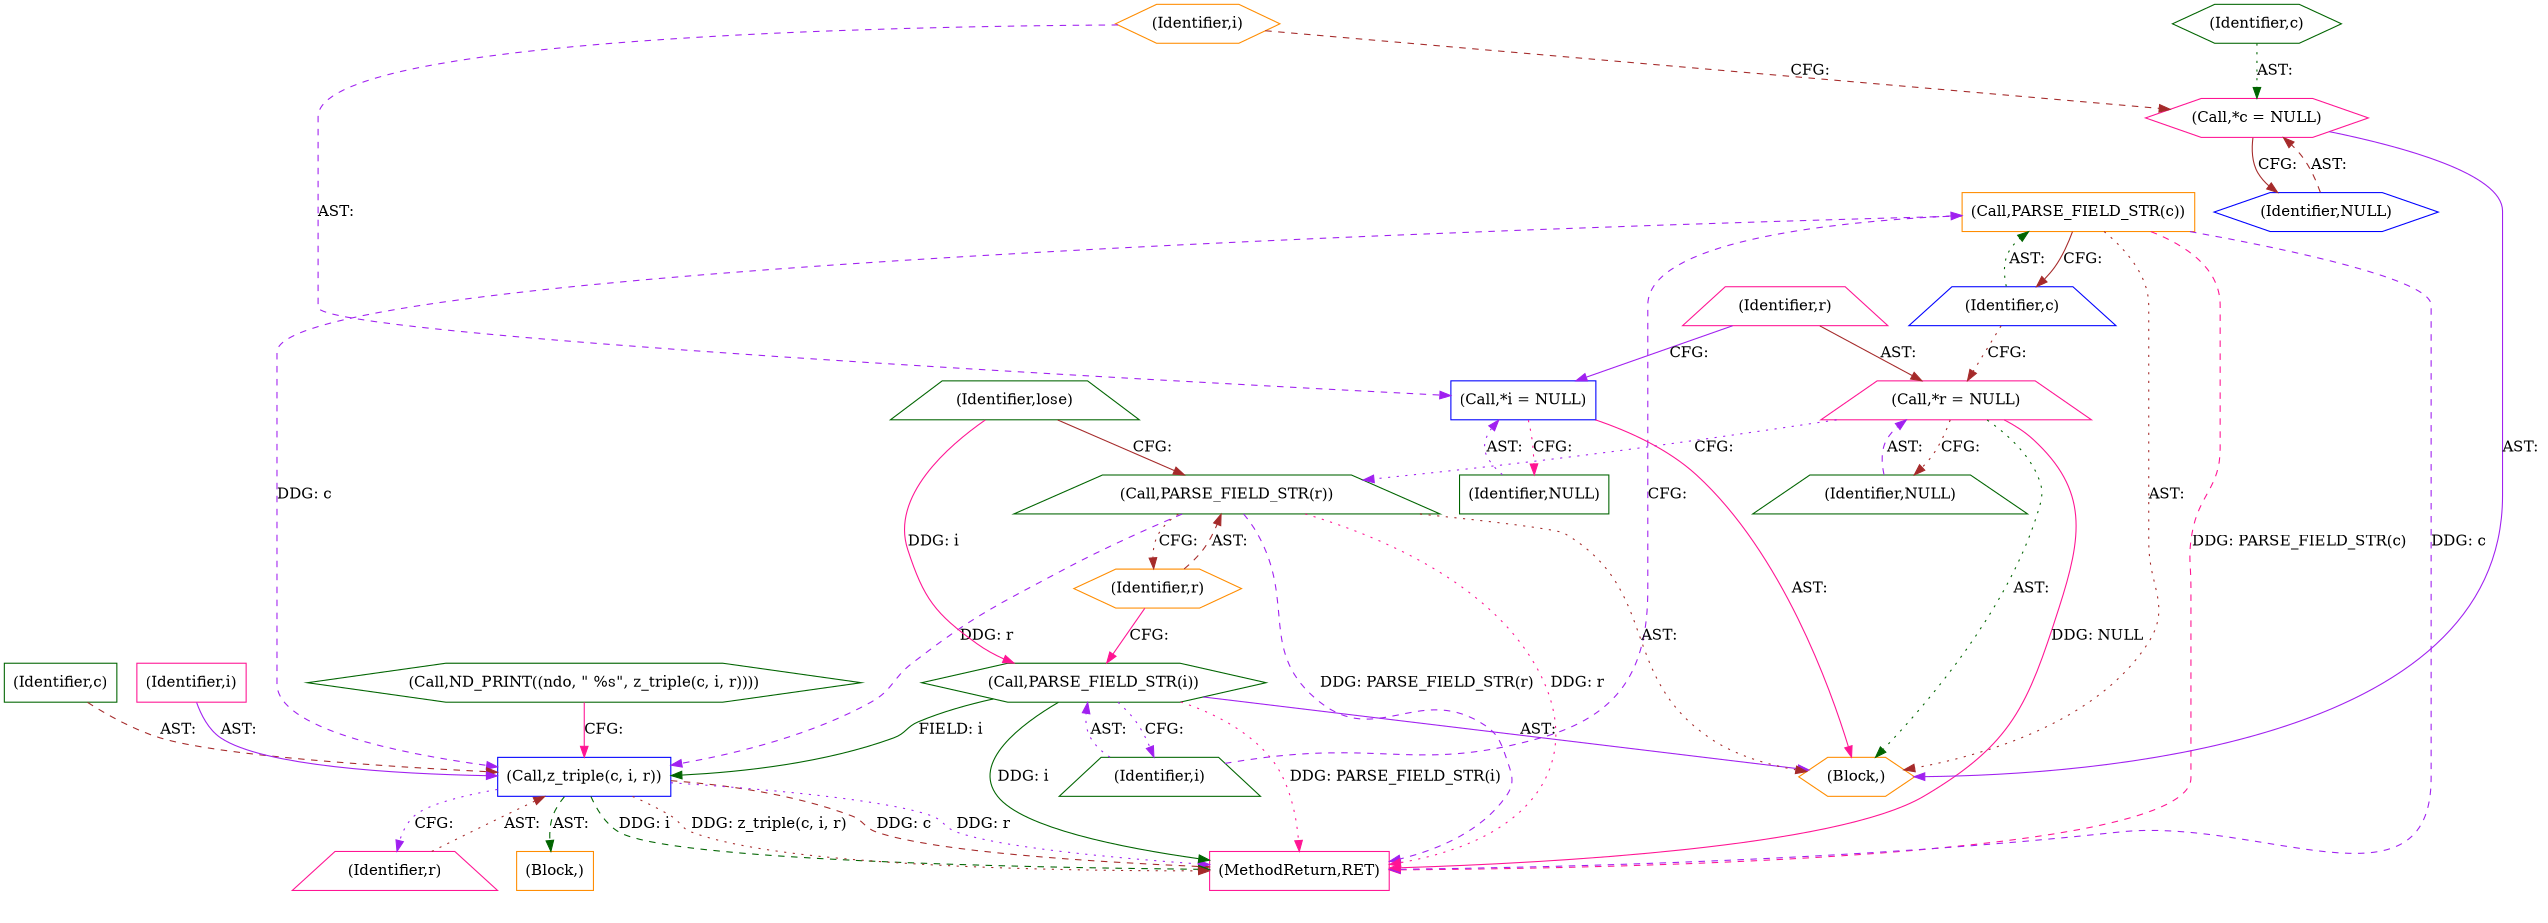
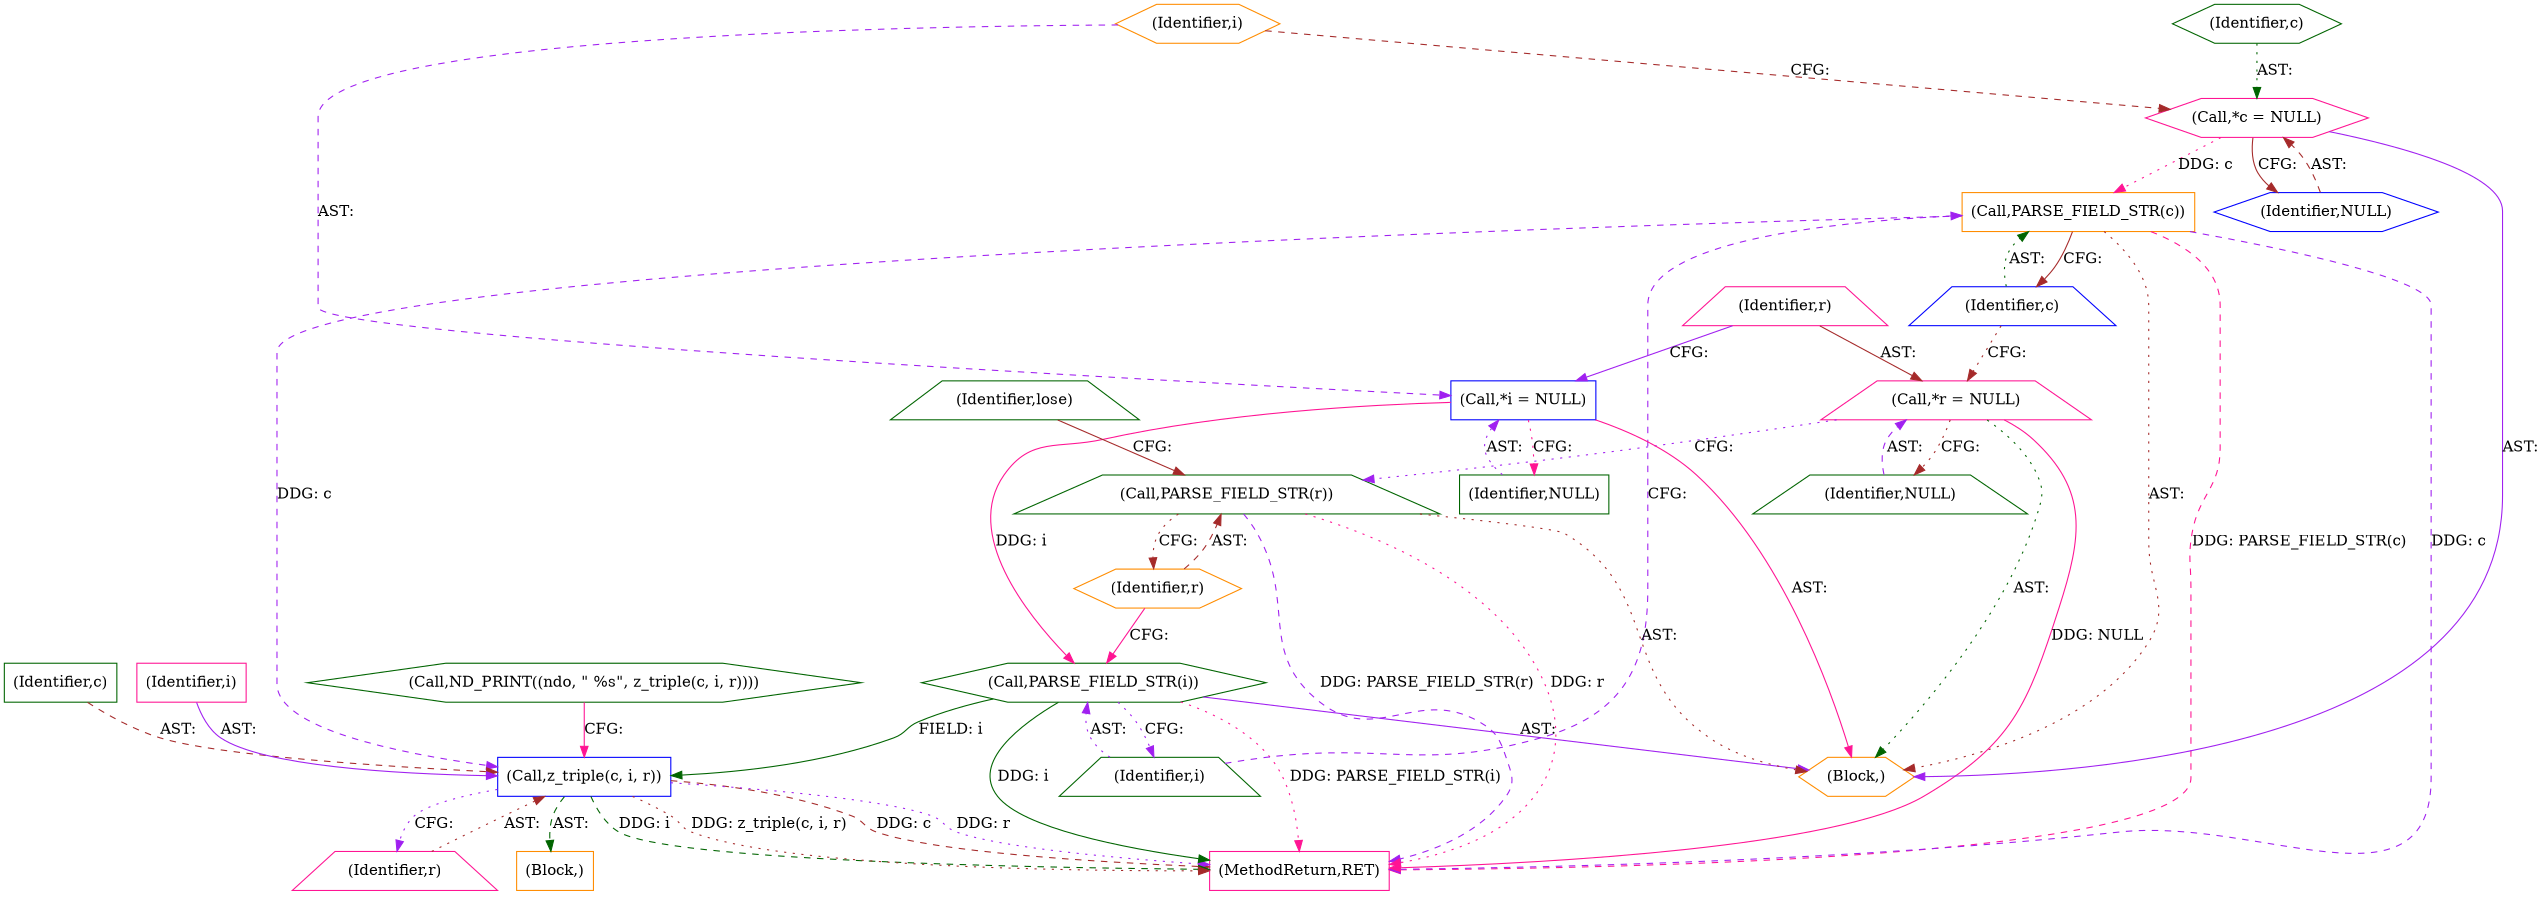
none -> (2172, 163)
(907, 545) -> (1120, 436)
(933, 647) -> none
